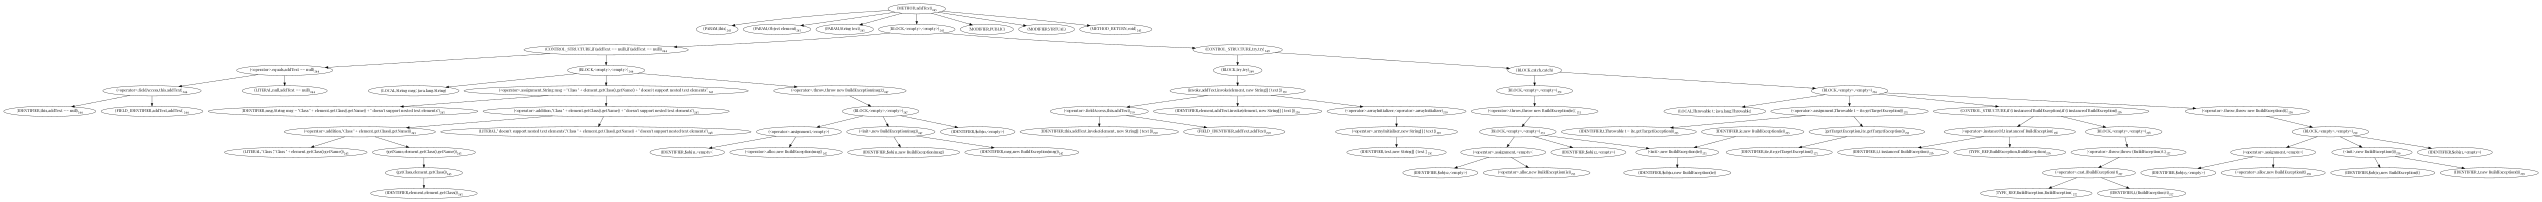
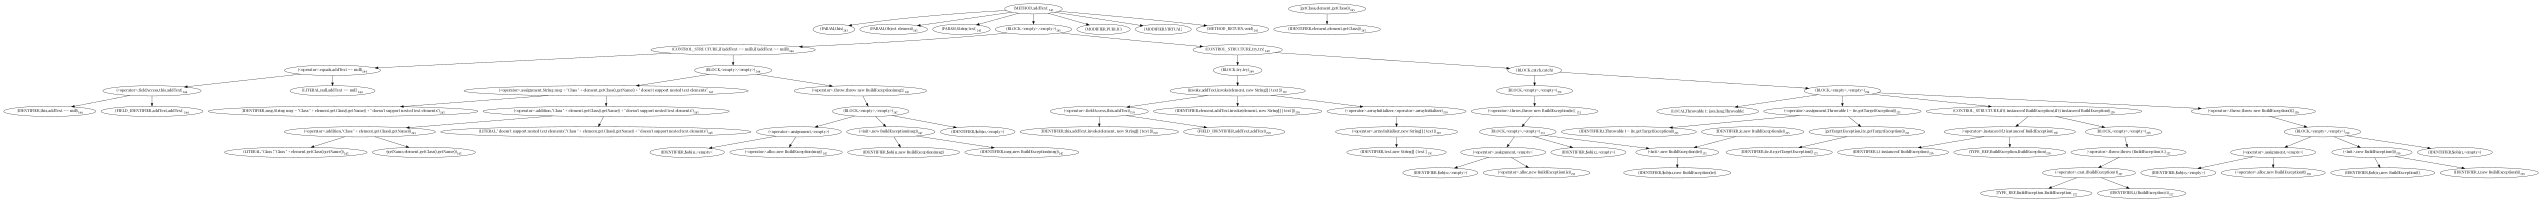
(414, 91) -> none
(424, 161) -> none
